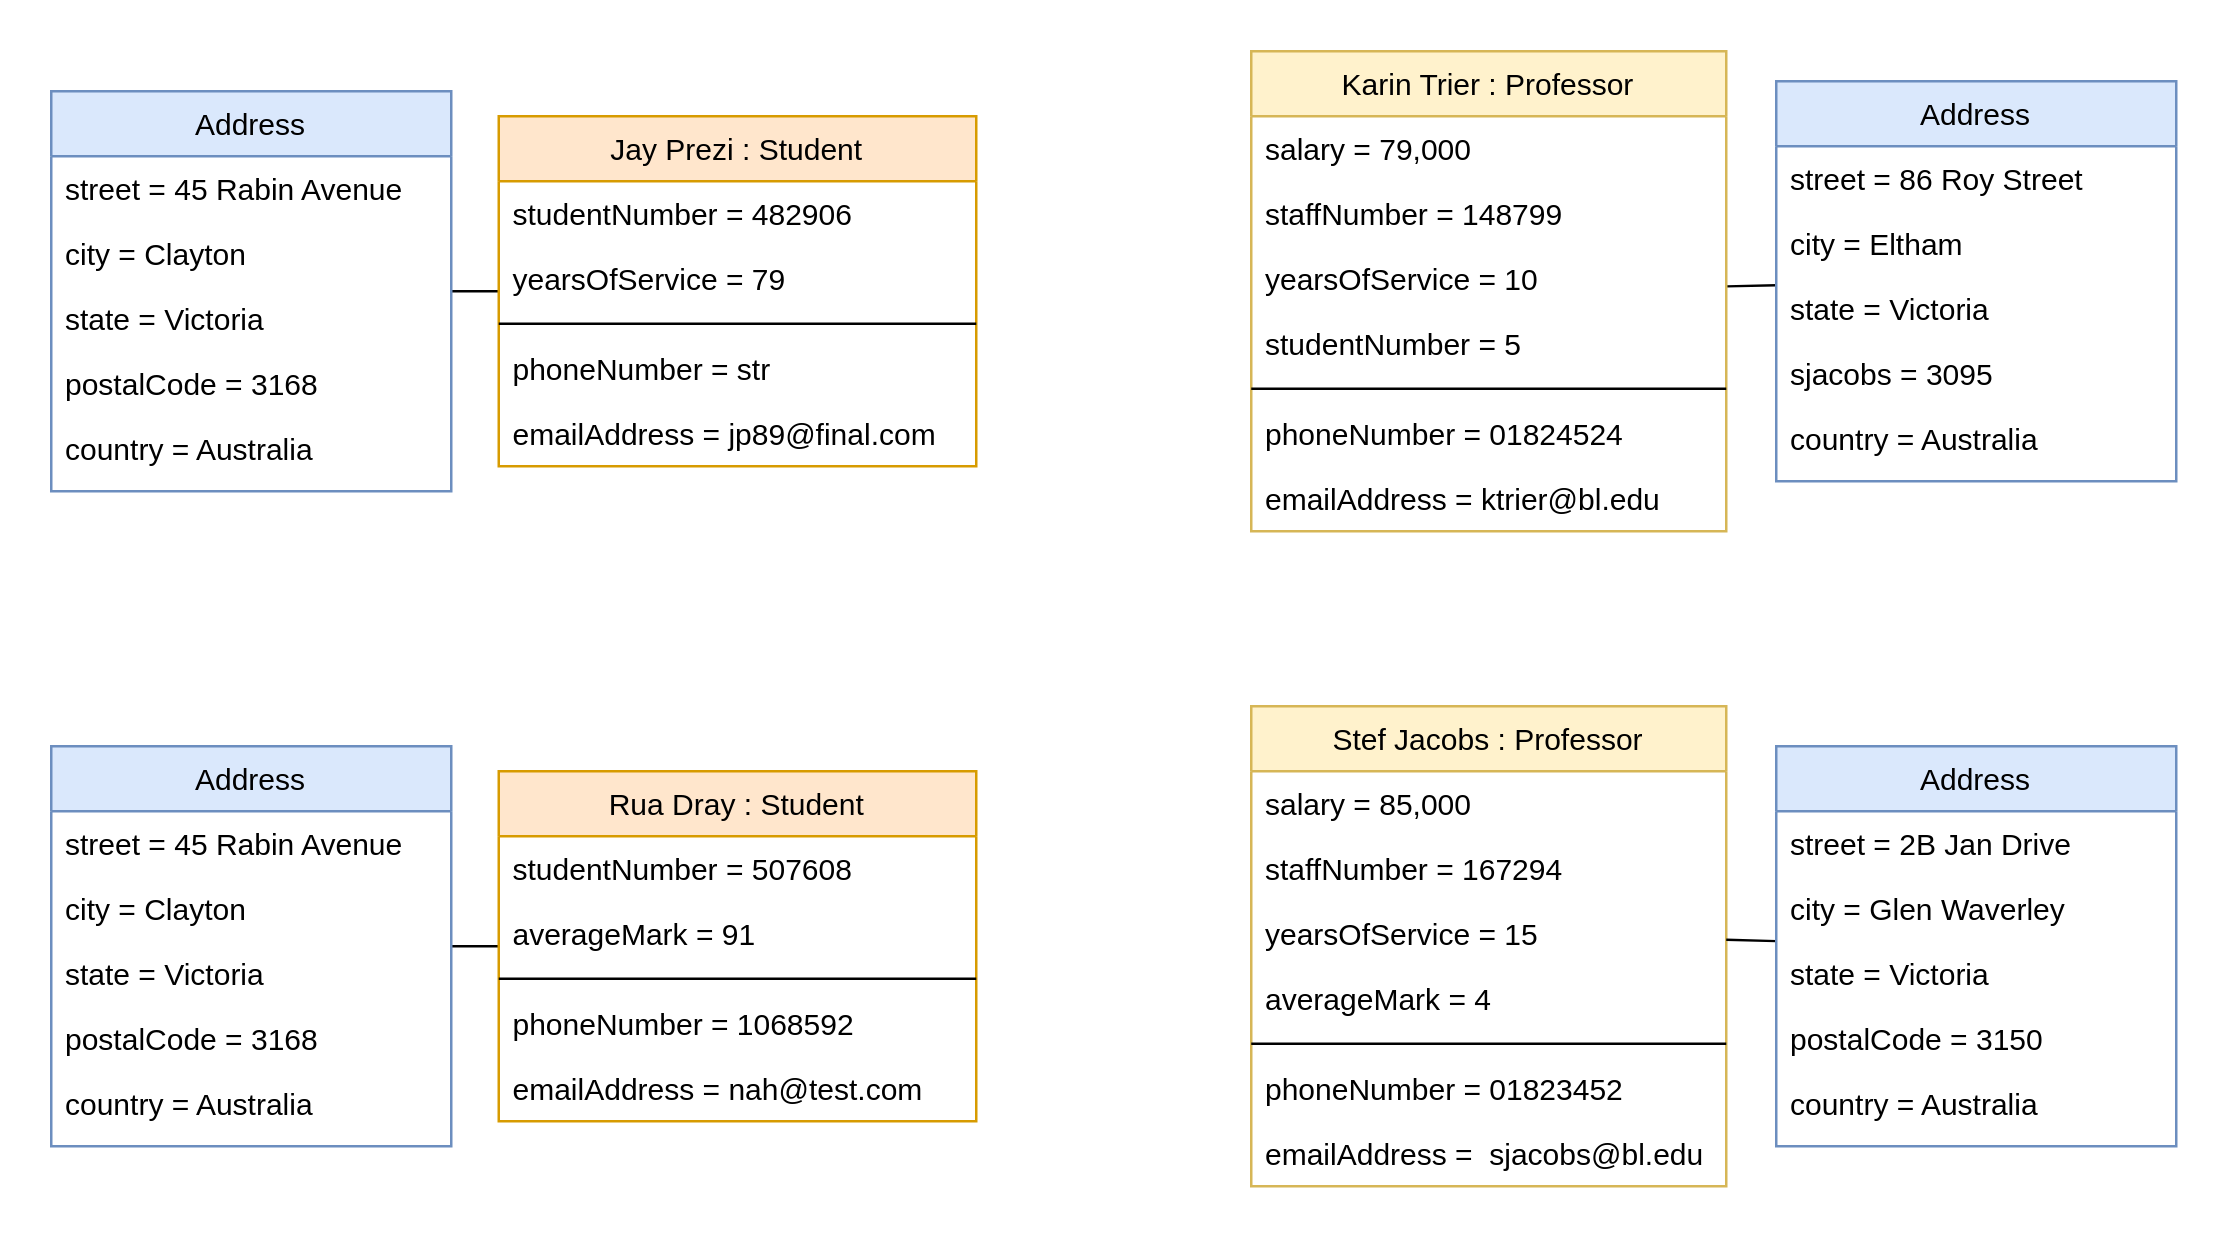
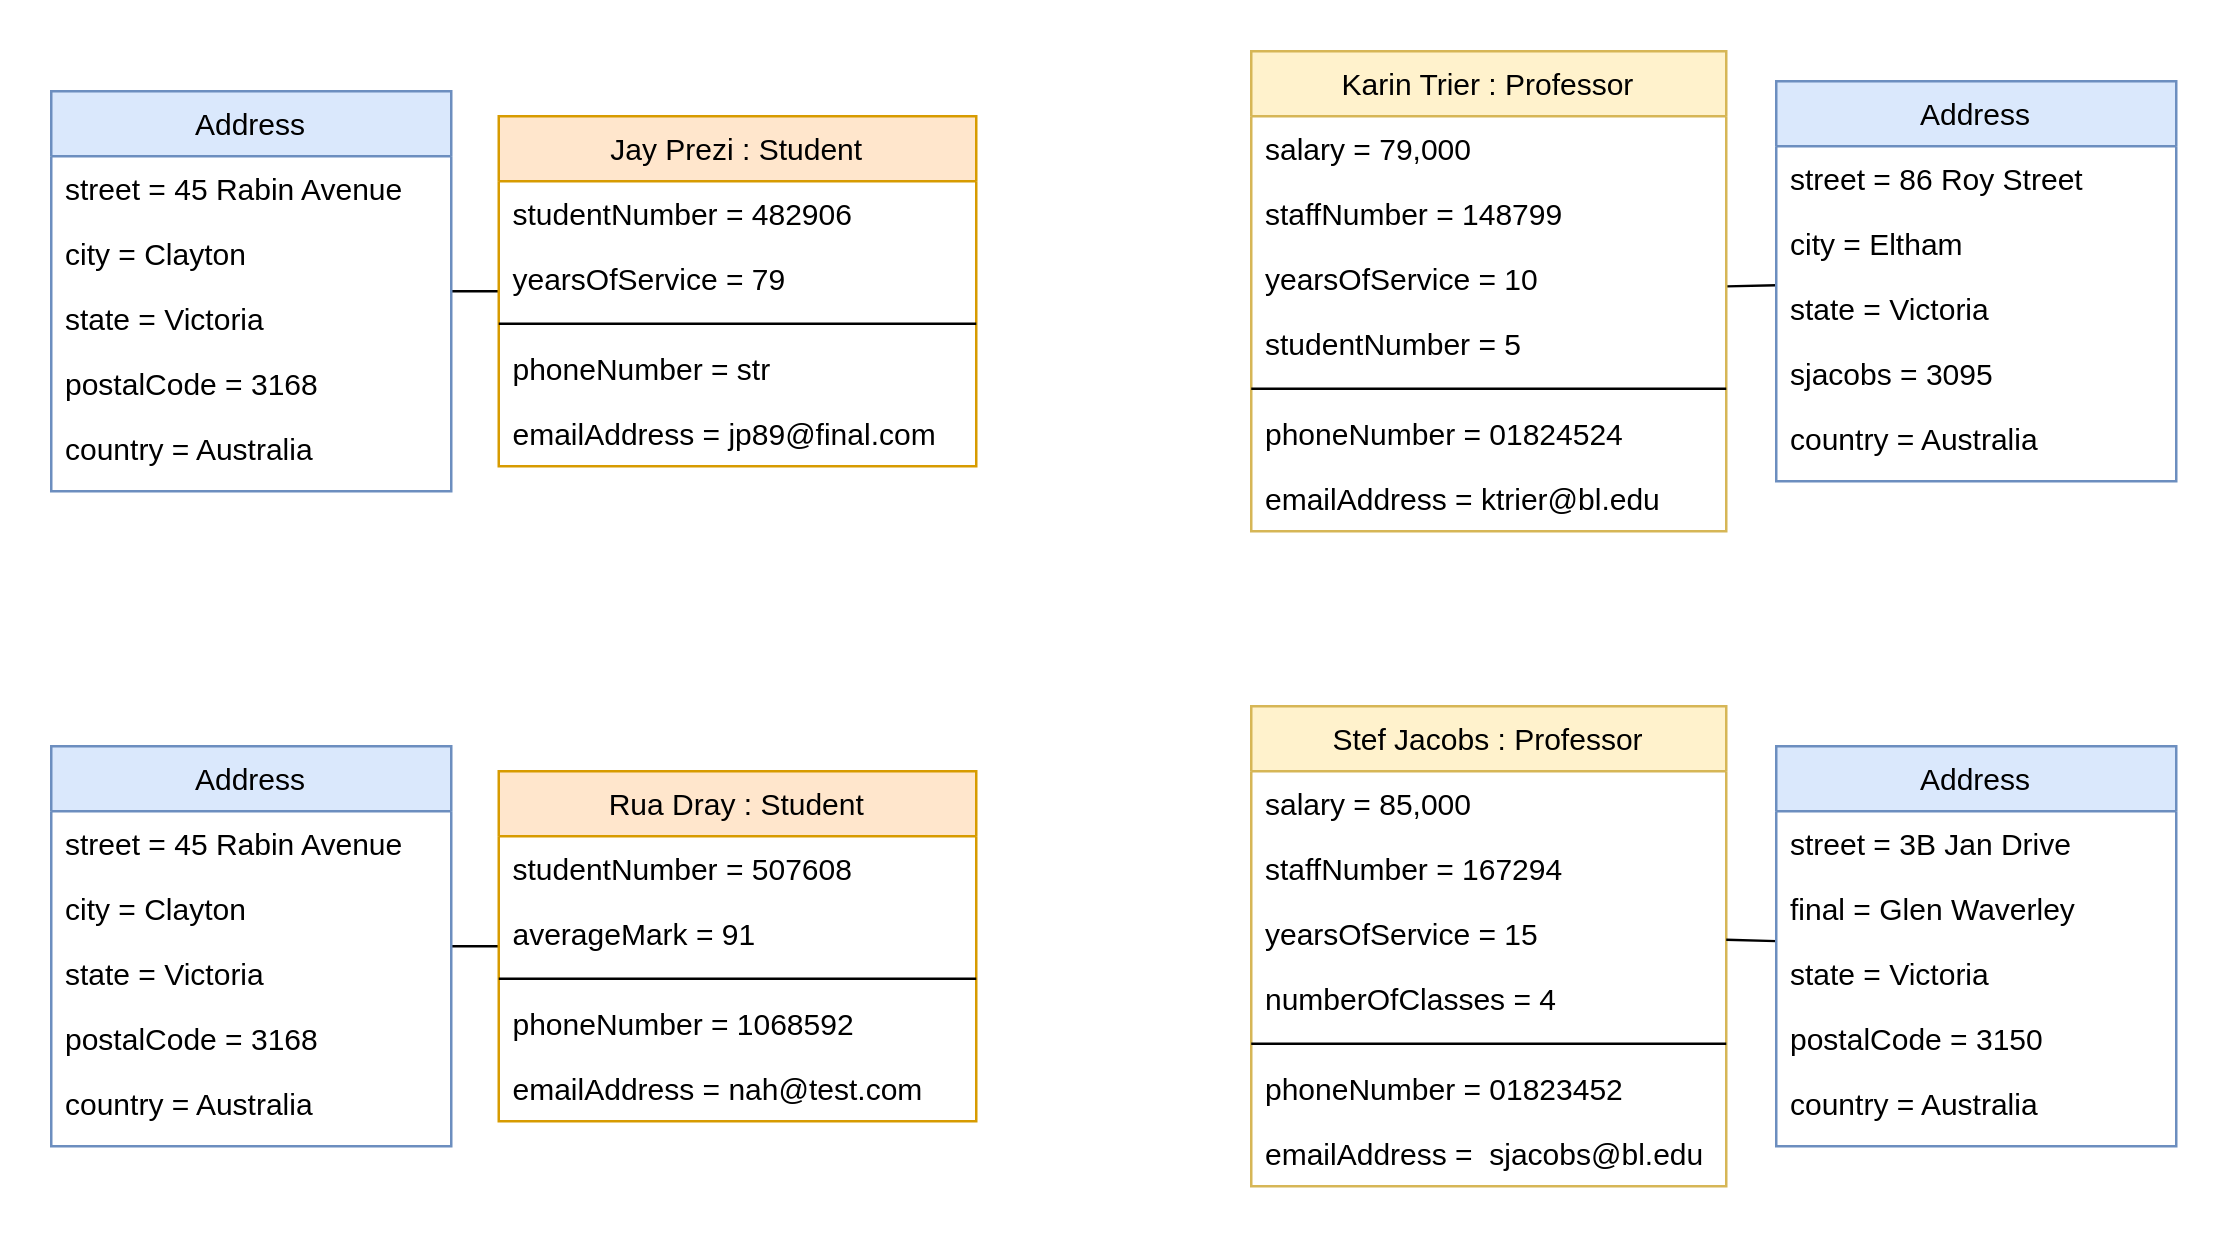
(1947, 845) -> (1947, 845)
(1935, 910) -> (1939, 910)
(1383, 1000) -> (1413, 1000)
